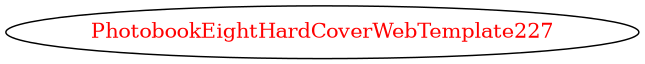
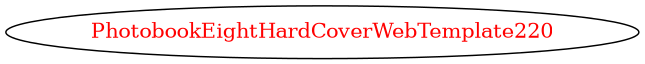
(322, 32) -> (322, 32)
